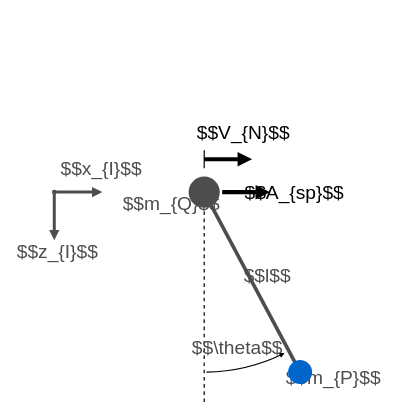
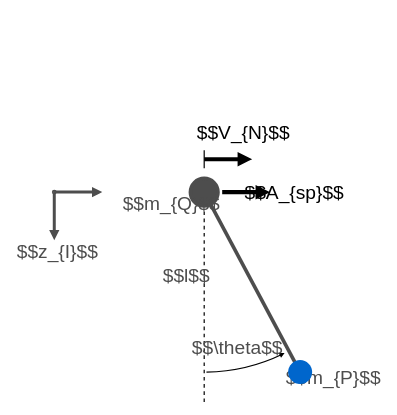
(101, 169) -> none
(267, 276) -> (186, 276)
